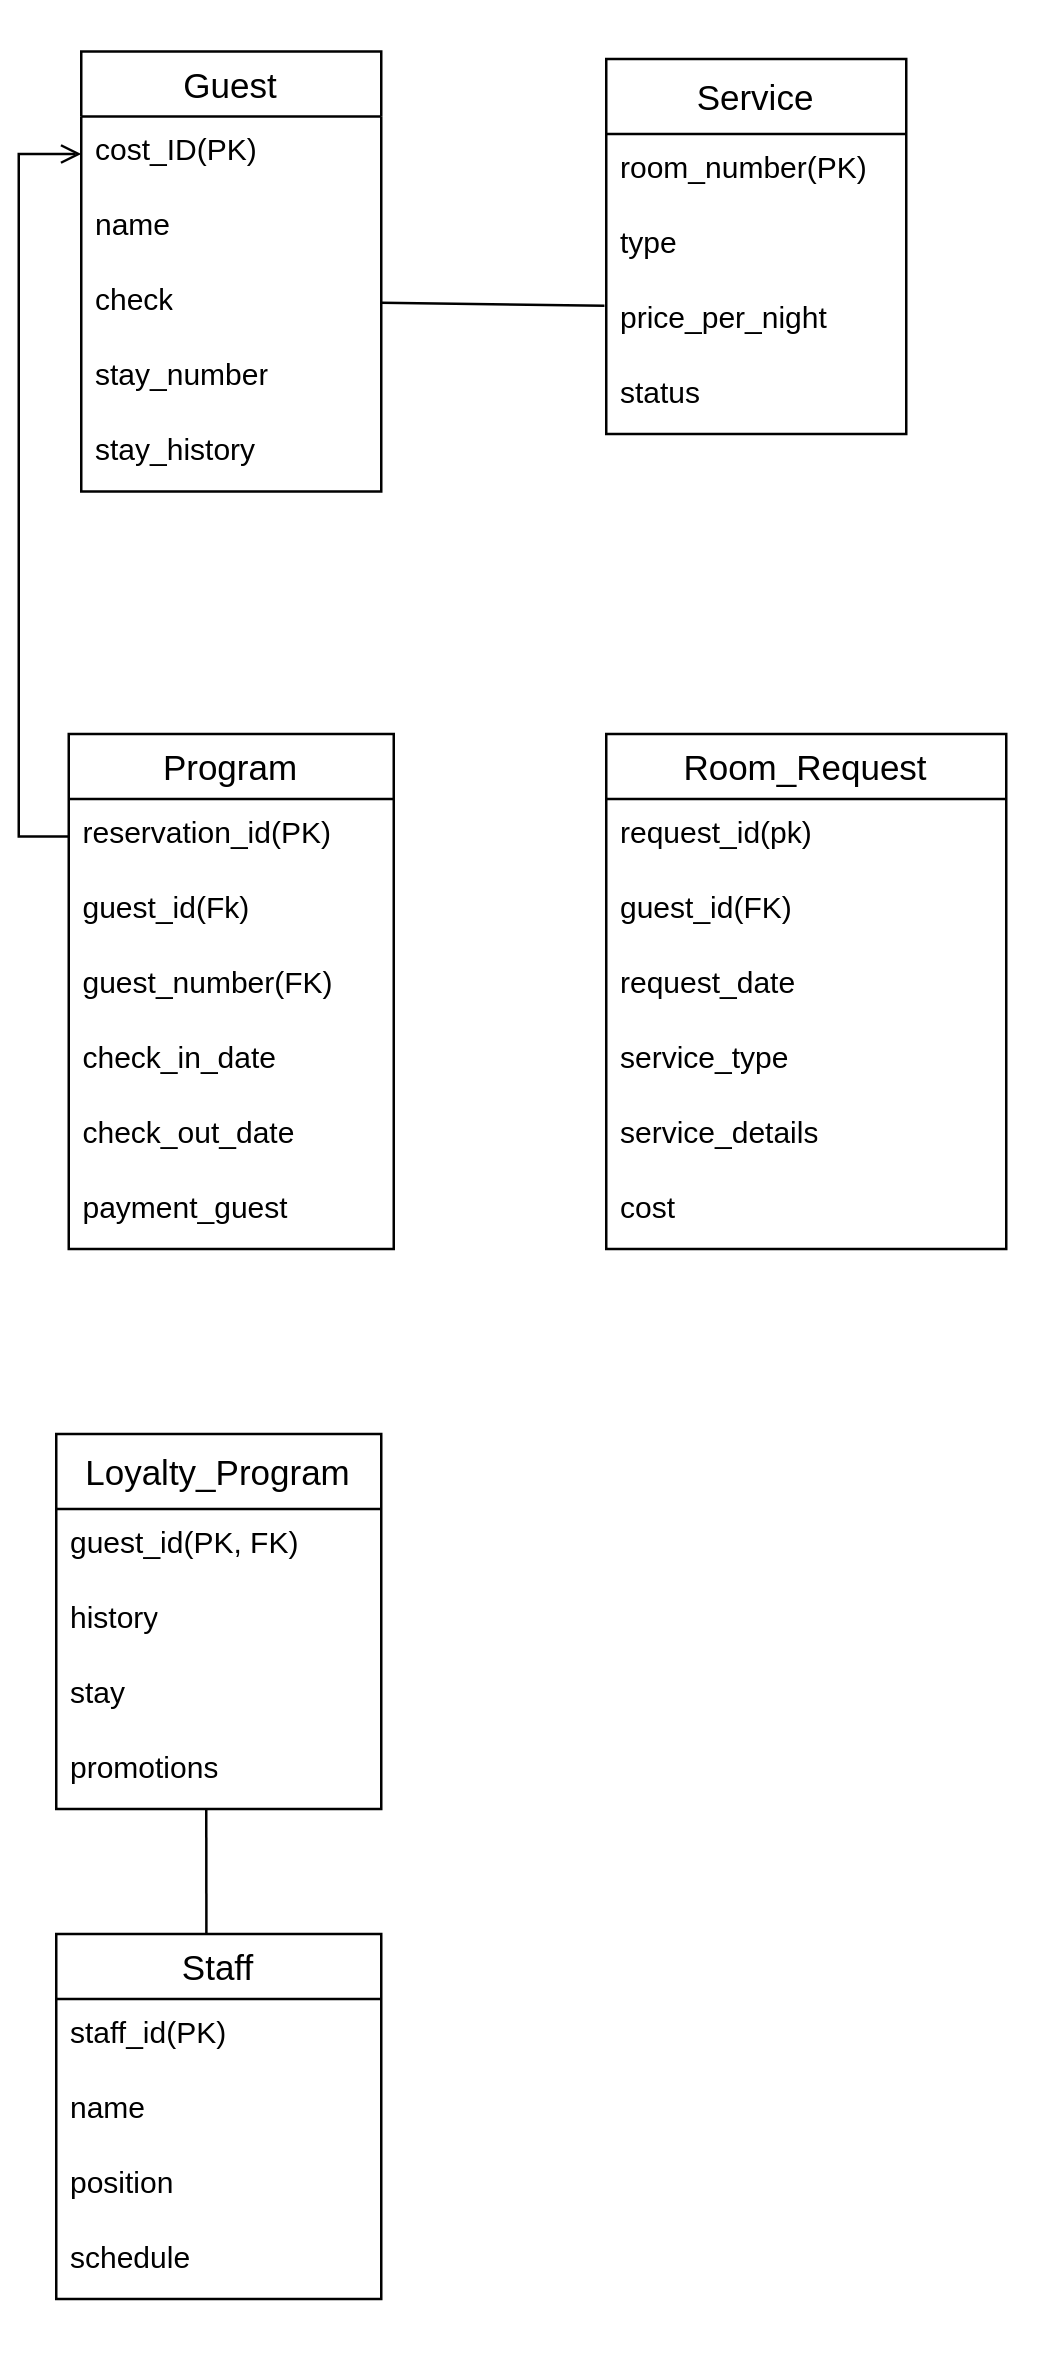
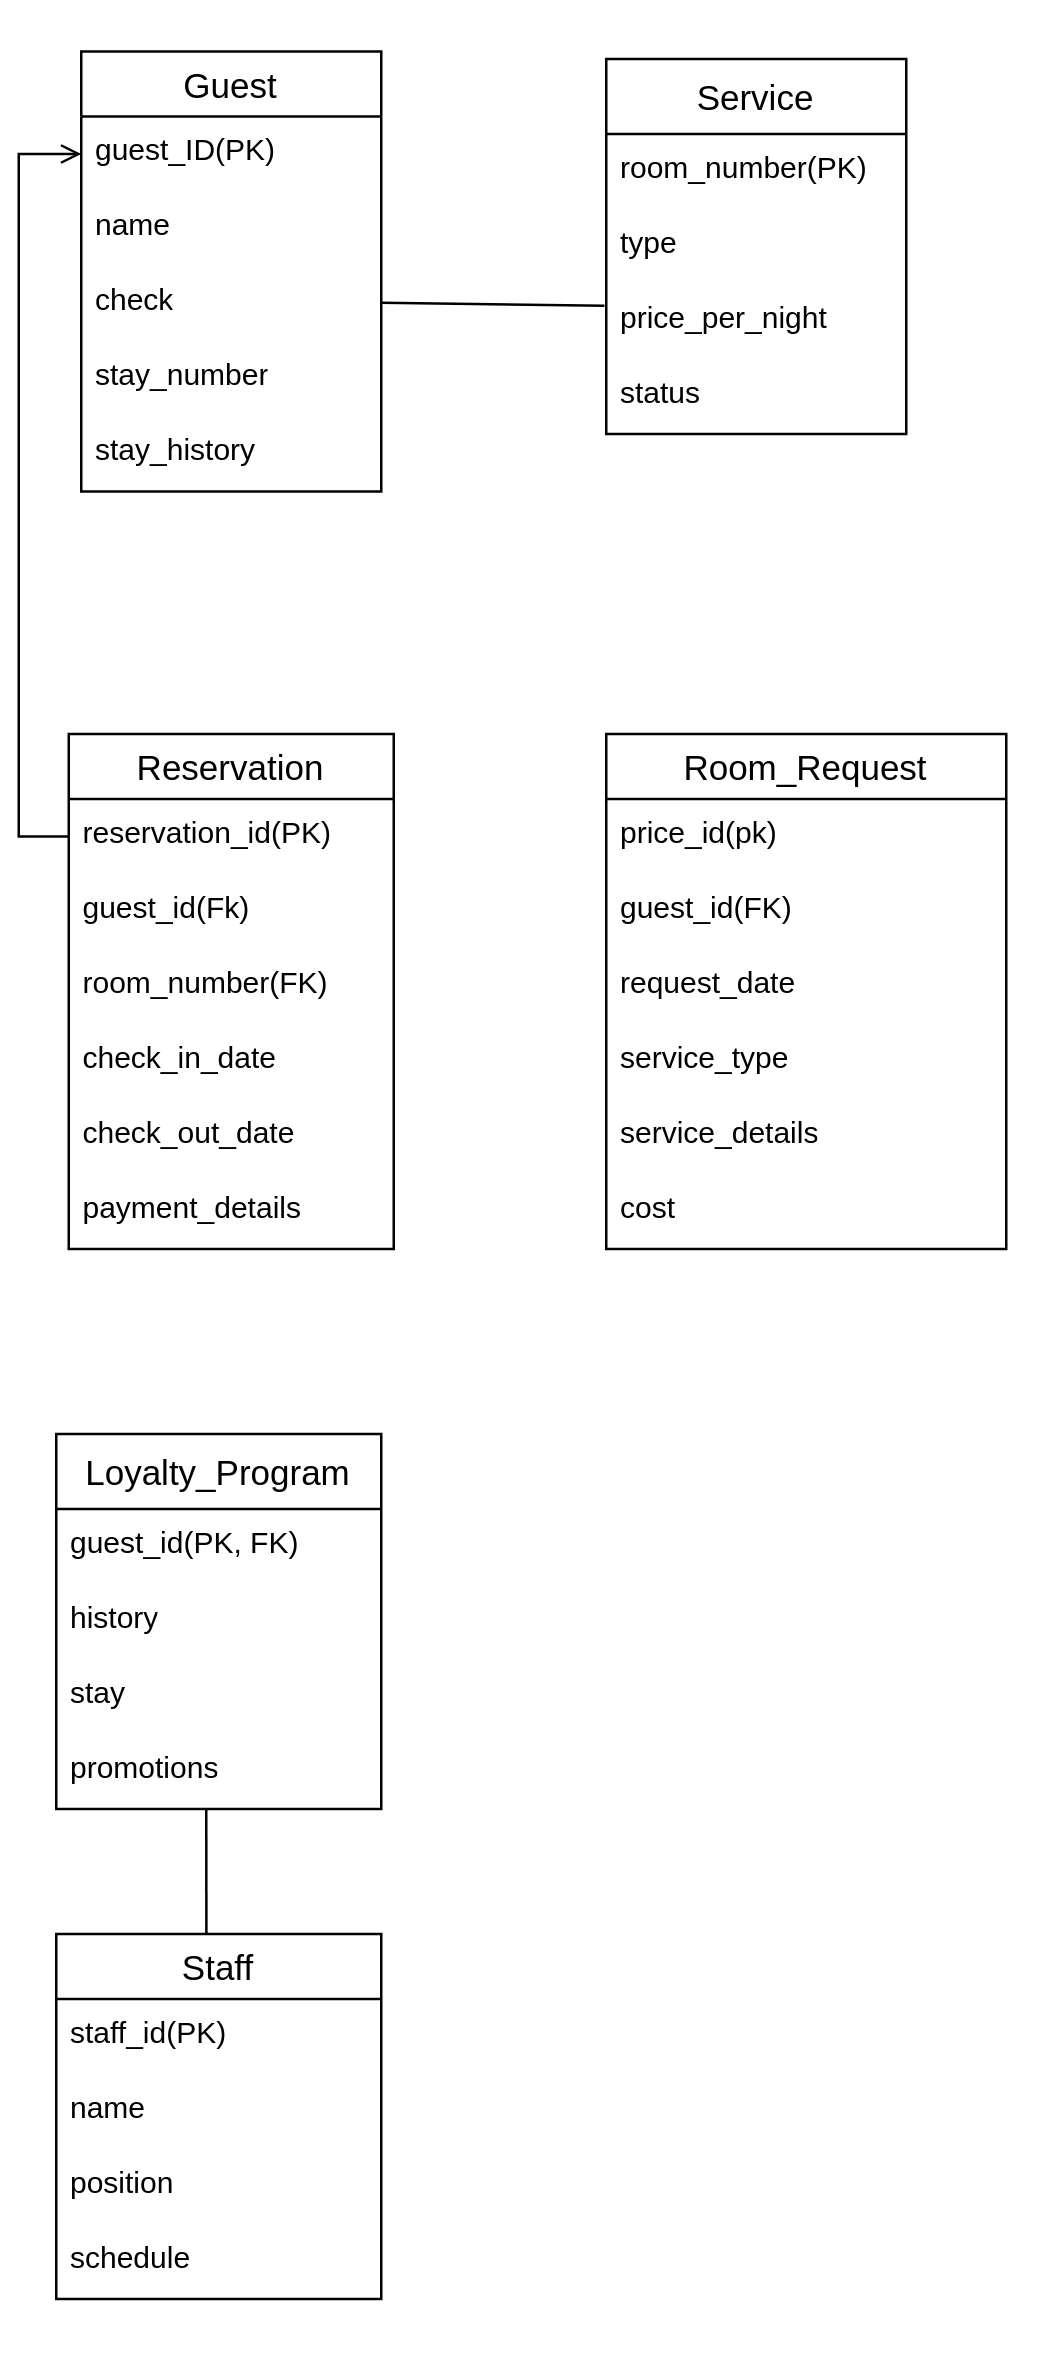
(189, 152) -> (197, 152)
(230, 768) -> (230, 768)
(735, 834) -> (714, 834)
(218, 984) -> (210, 984)
(193, 1209) -> (202, 1209)
